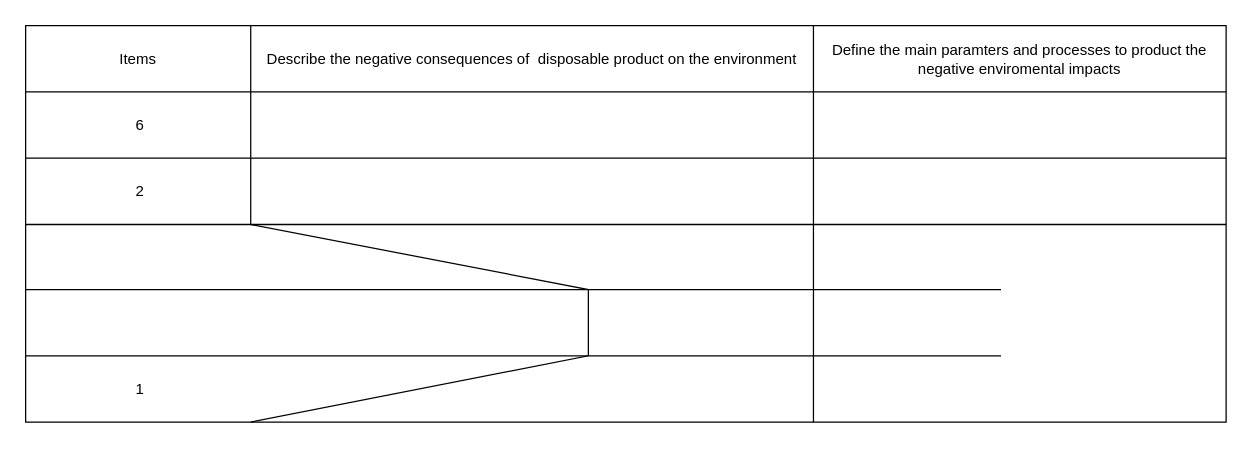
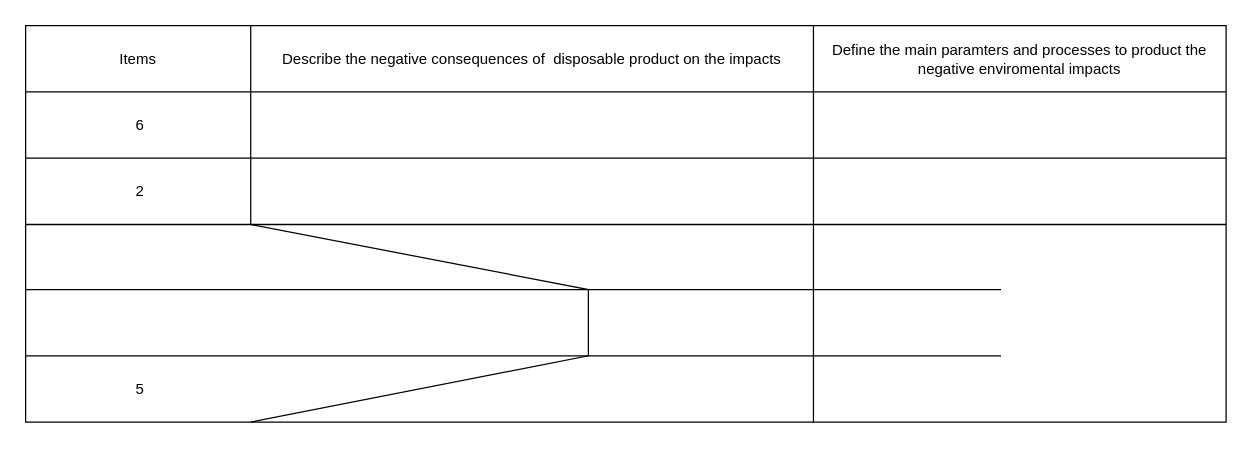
(532, 59) -> (532, 59)
(138, 389) -> (138, 389)
